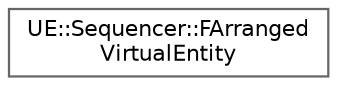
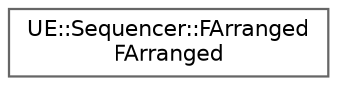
(169, 43) -> (169, 43)
